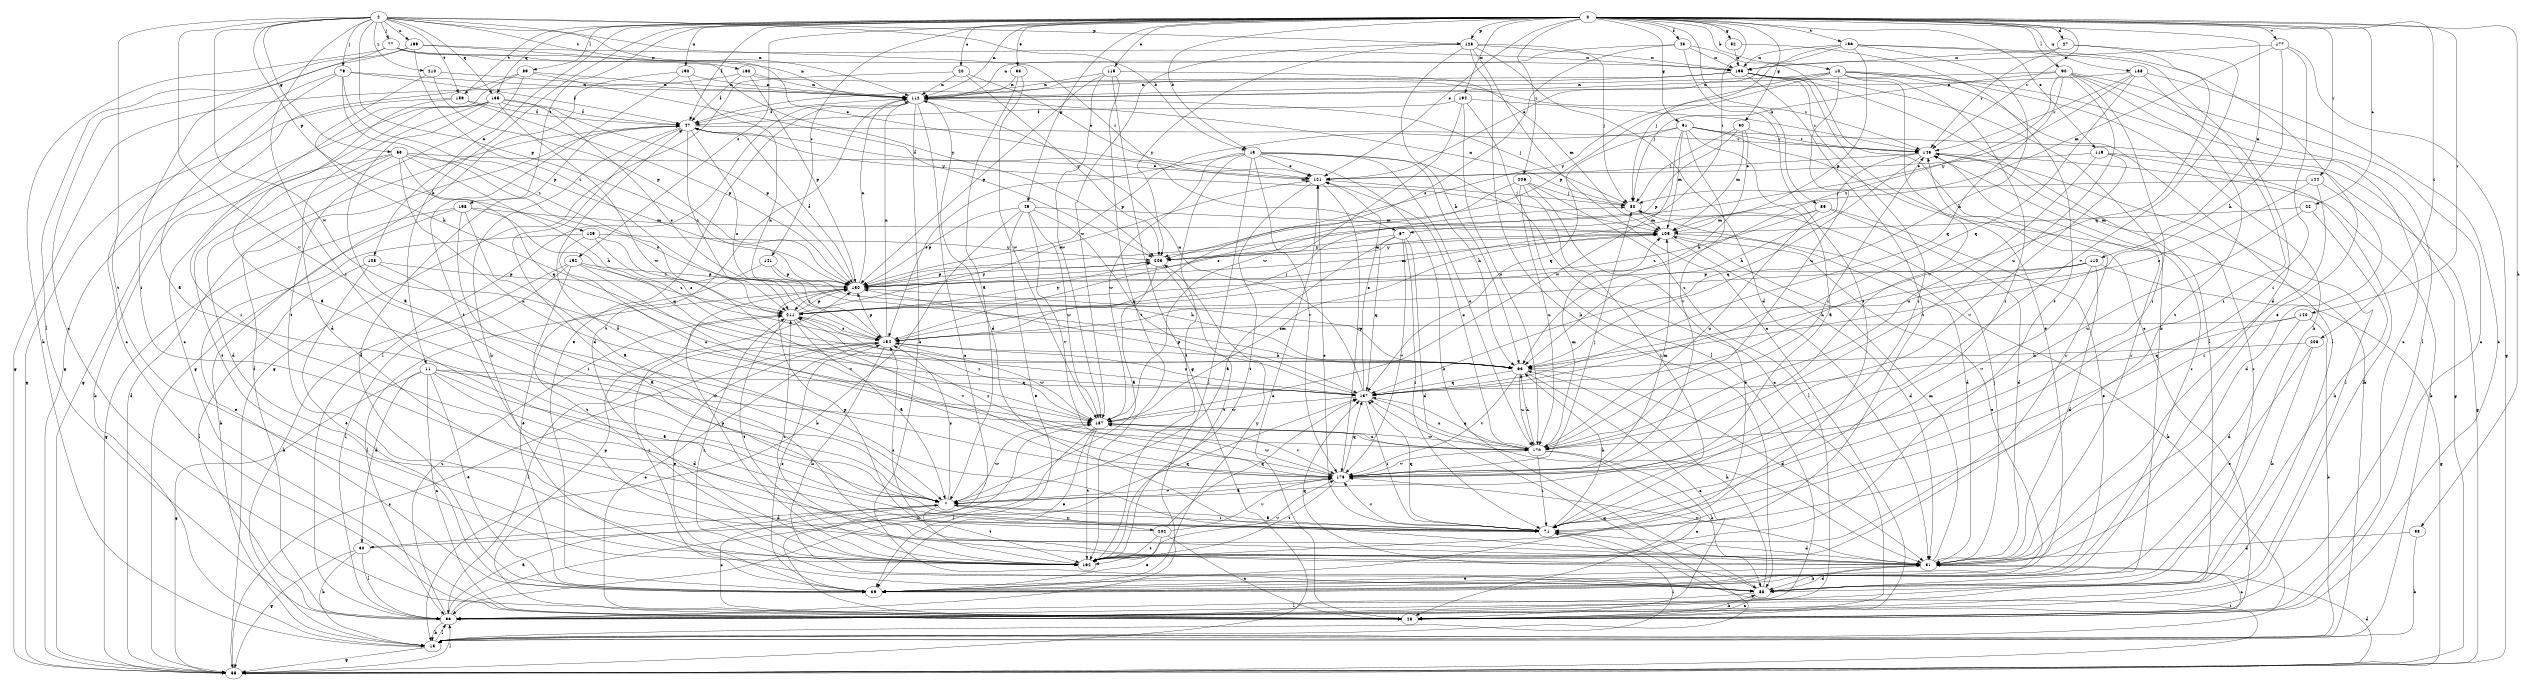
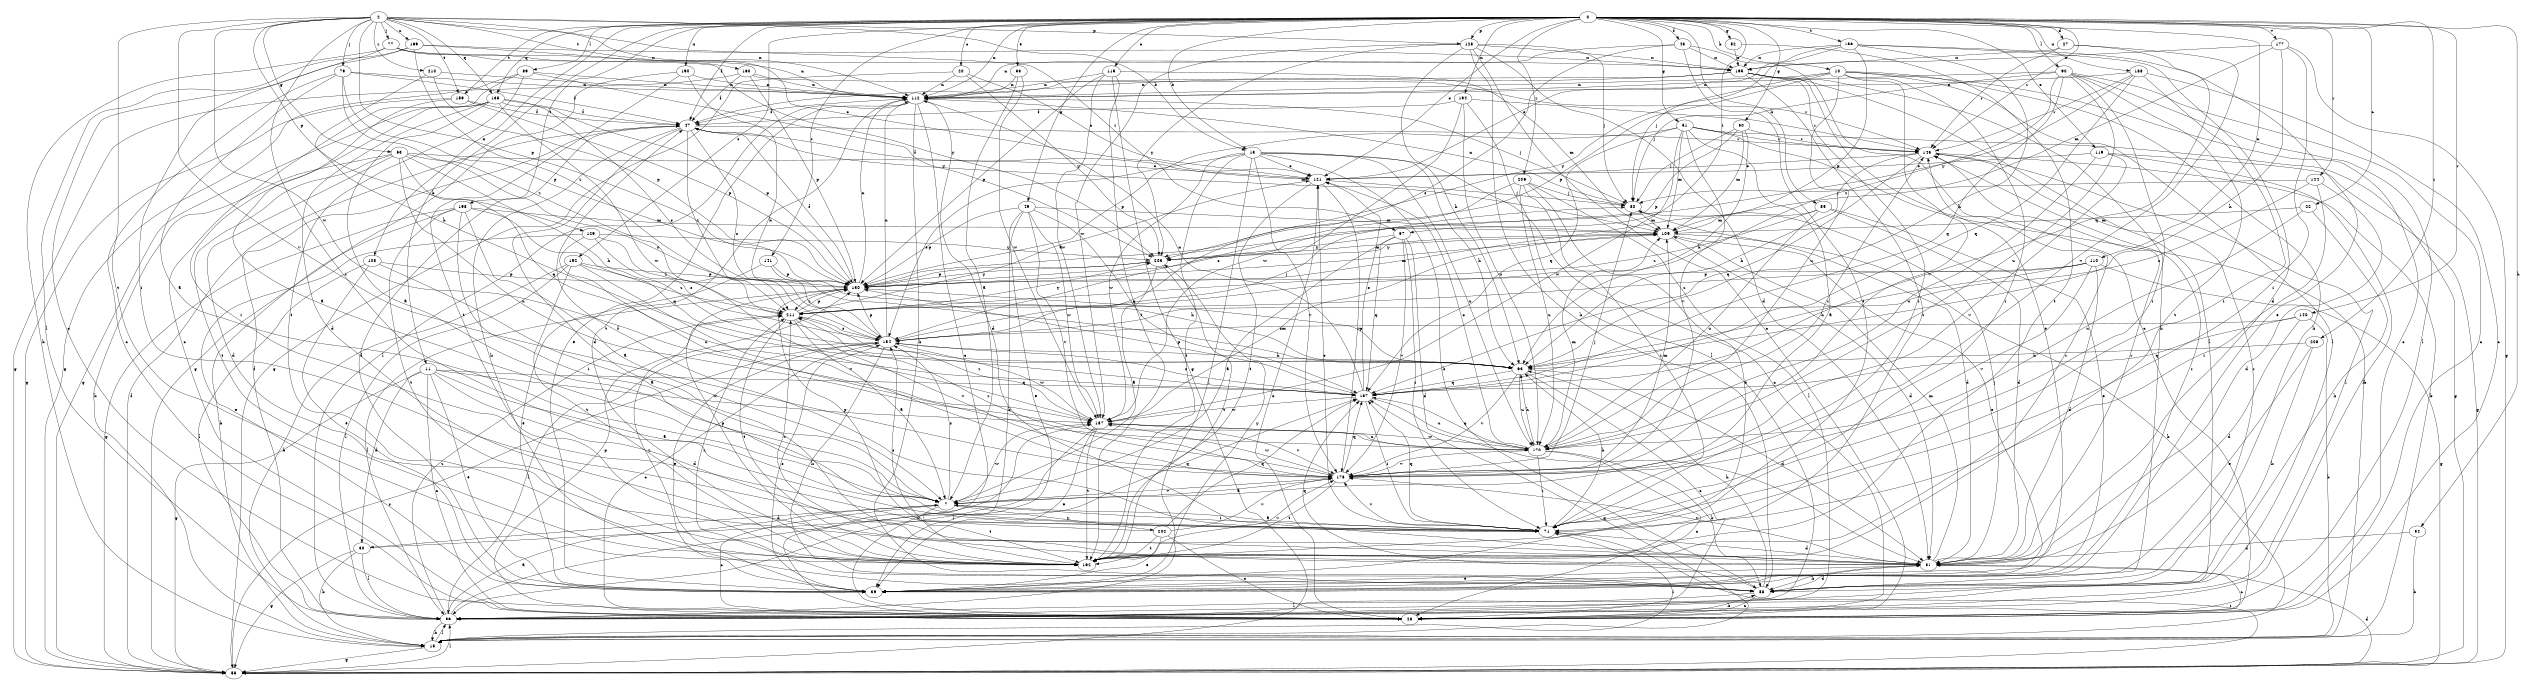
(1061, 247) -> (1061, 247)
(712, 468) -> (882, 603)
none -> (601, 500)
(2418, 532) -> (2418, 532)
